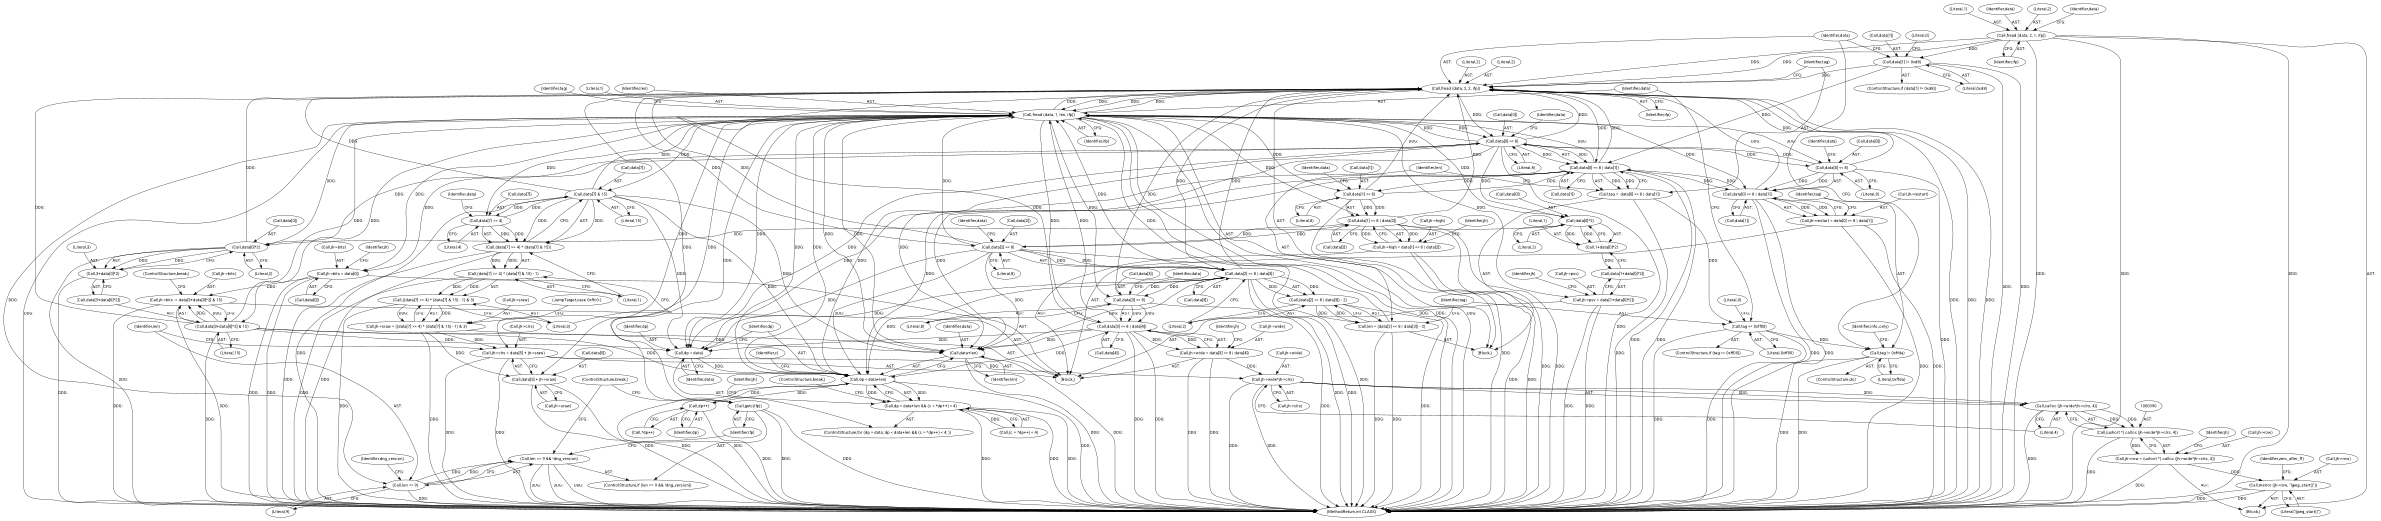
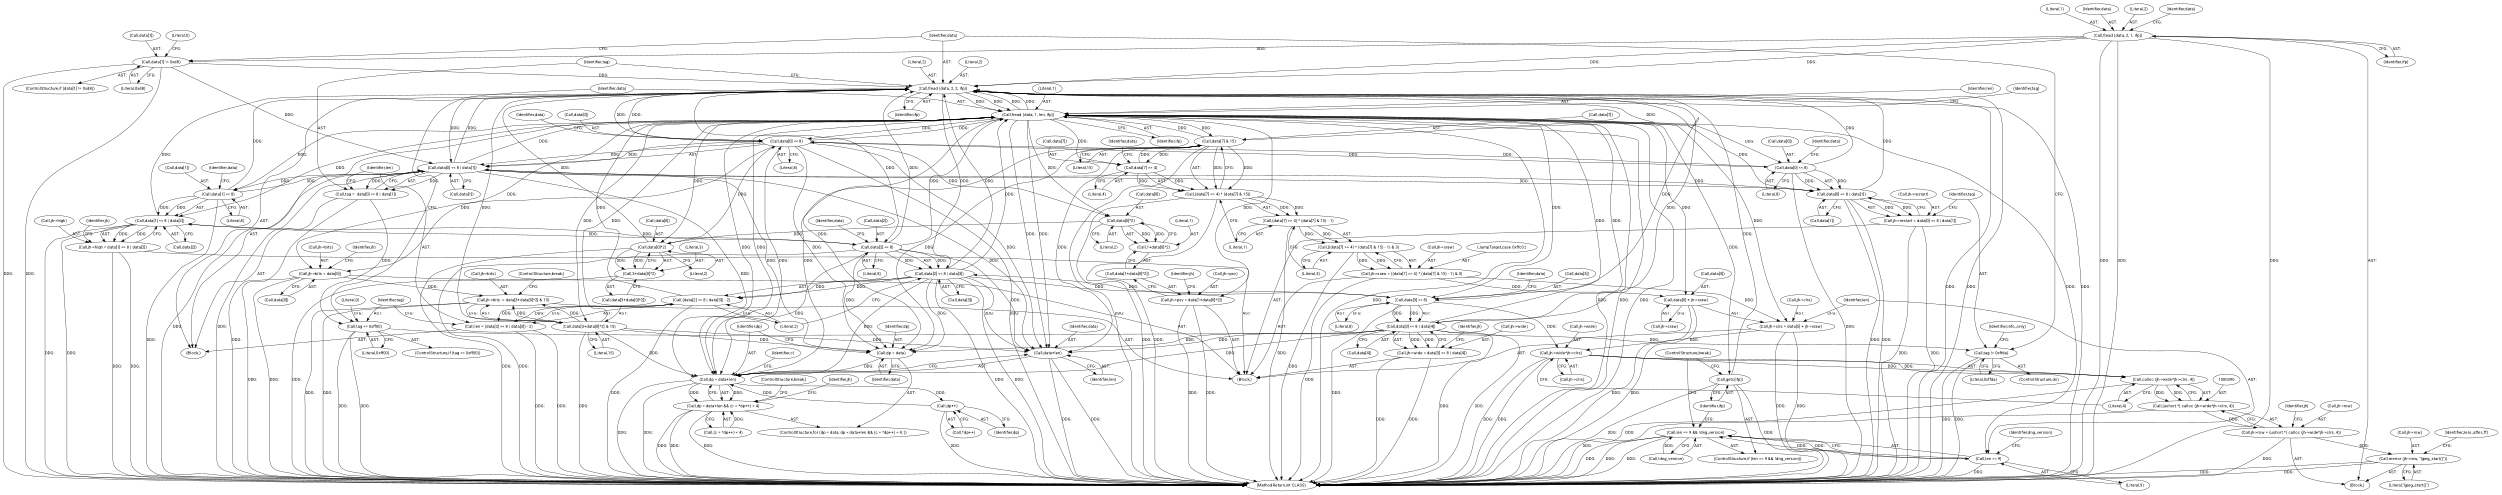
(1181, 251) -> (645, 127)
(1610, 261) -> (1149, 261)
(561, 313) -> (1467, 261)
(526, 364) -> none
(1242, 366) -> (1502, 311)
none -> (1666, 459)
